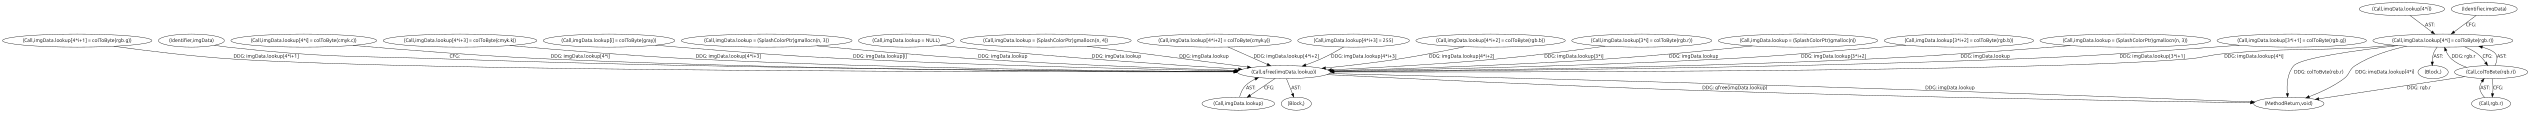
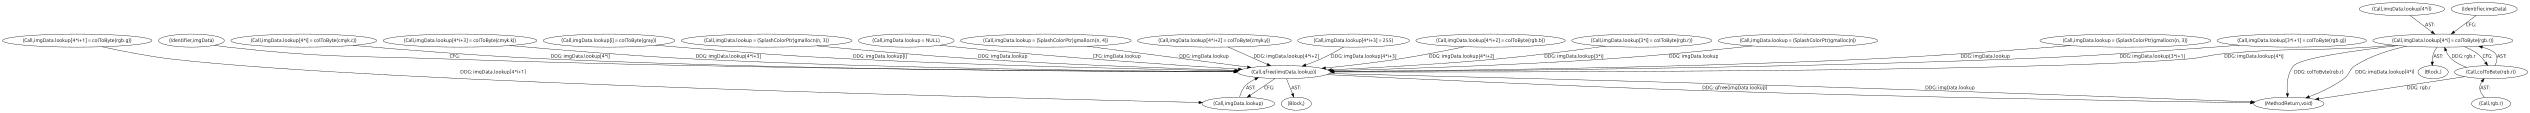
(1959, 41) -> none
(1117, 56) -> (1117, 56)
(673, 70) -> (650, 86)
(2493, 86) -> none
